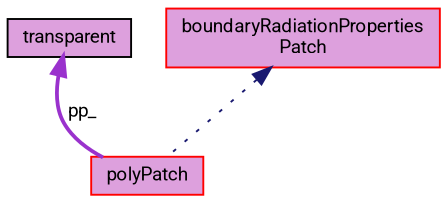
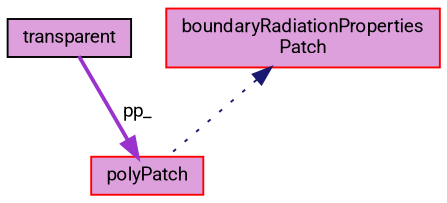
(65, 124) -> (103, 98)
